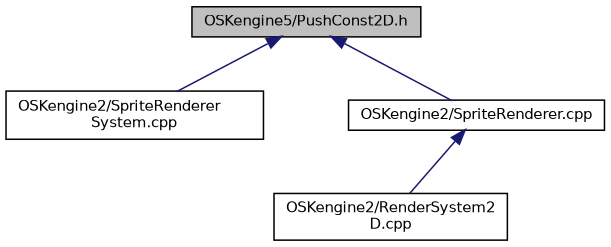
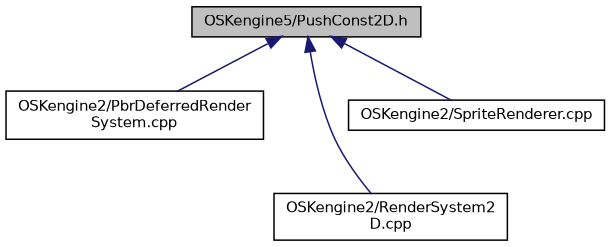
(135, 115) -> (135, 115)
(432, 168) -> (330, 128)
